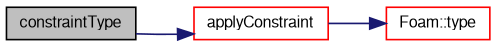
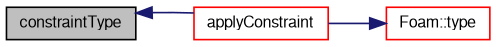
(157, 34) -> (173, 13)
